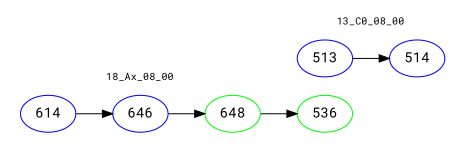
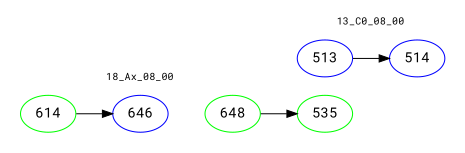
(48, 114) -> (48, 114)
(182, 114) -> none
(325, 114) -> (325, 114)
